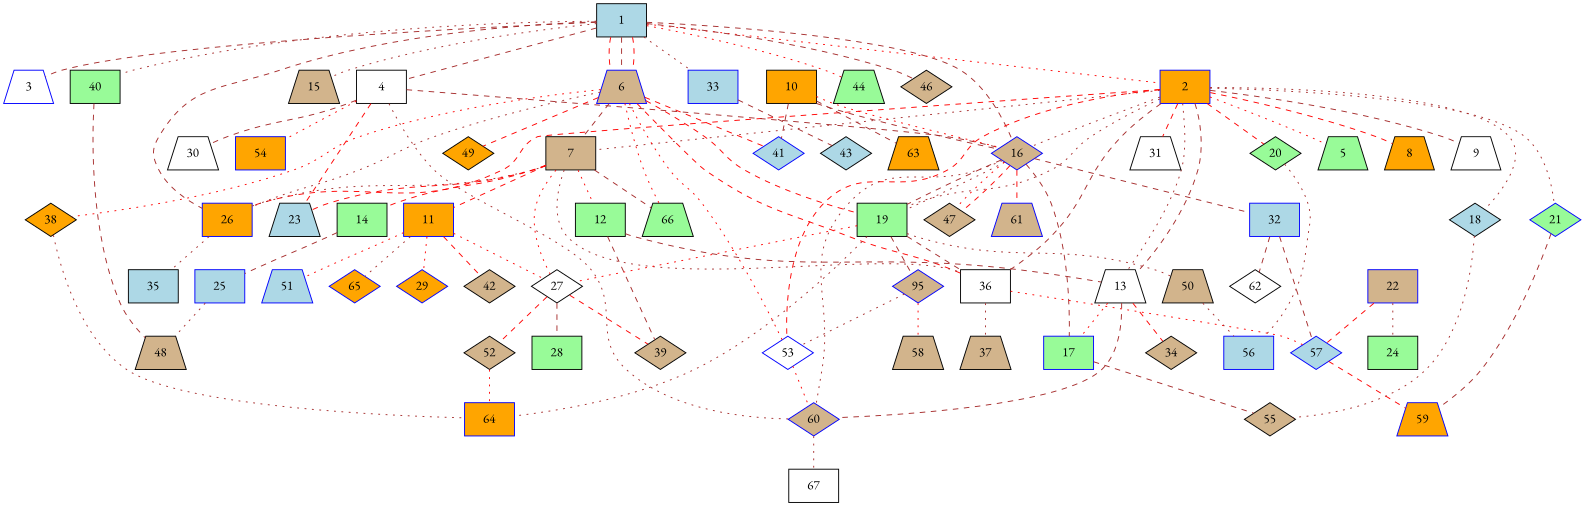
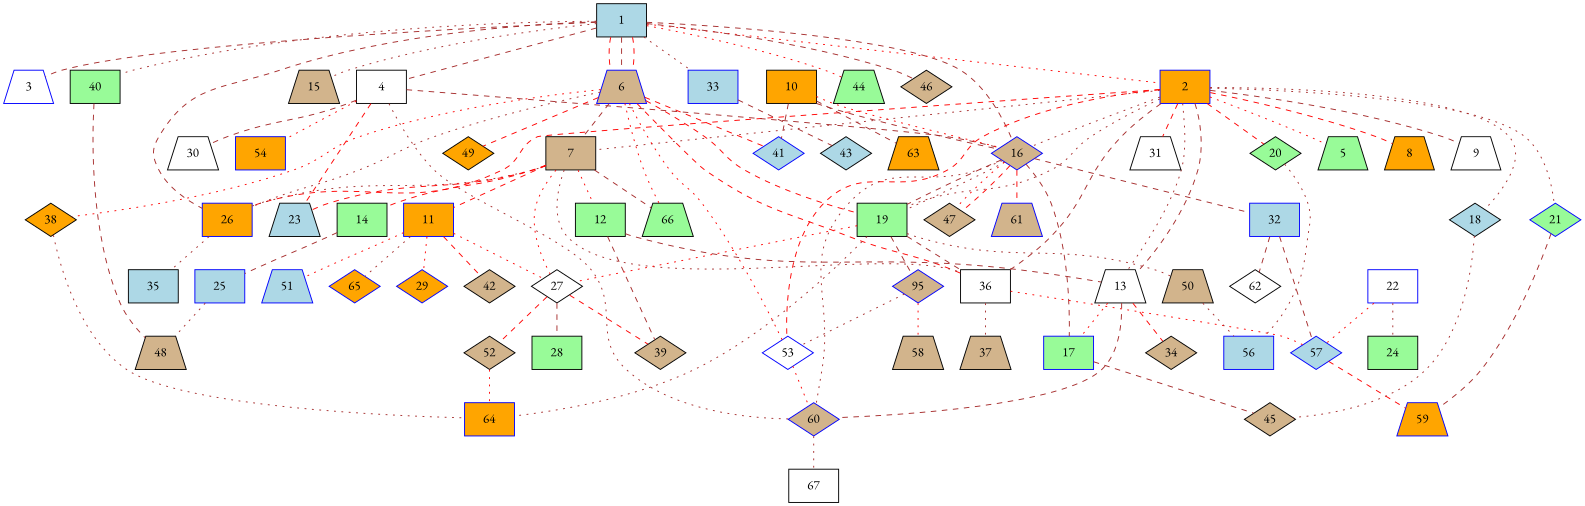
(1393, 286) -> (1393, 286)
(1350, 323) -> (1350, 323)
(1270, 419) -> (1270, 419)
